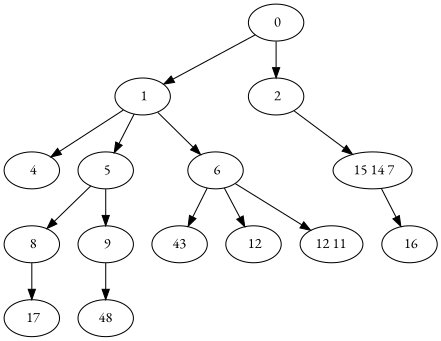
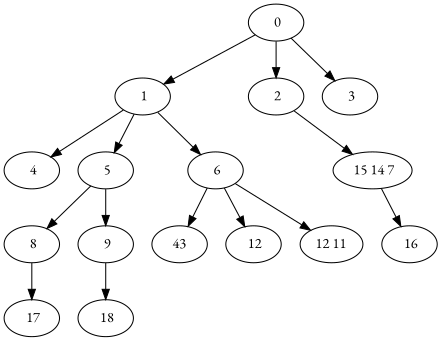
none -> (350, 96)
(106, 318) -> (106, 318)
